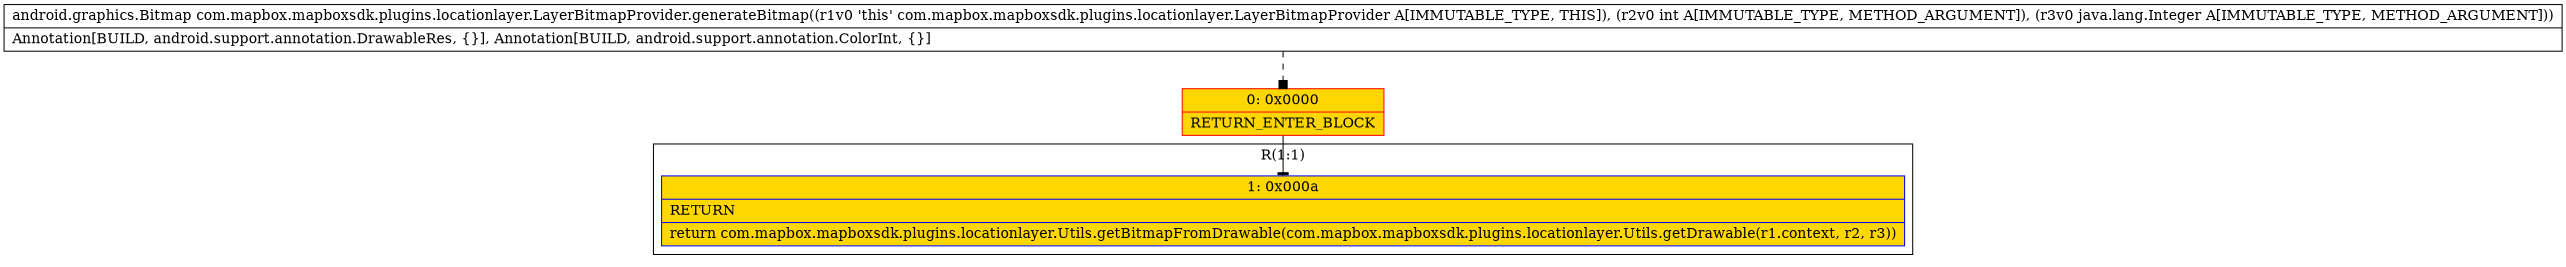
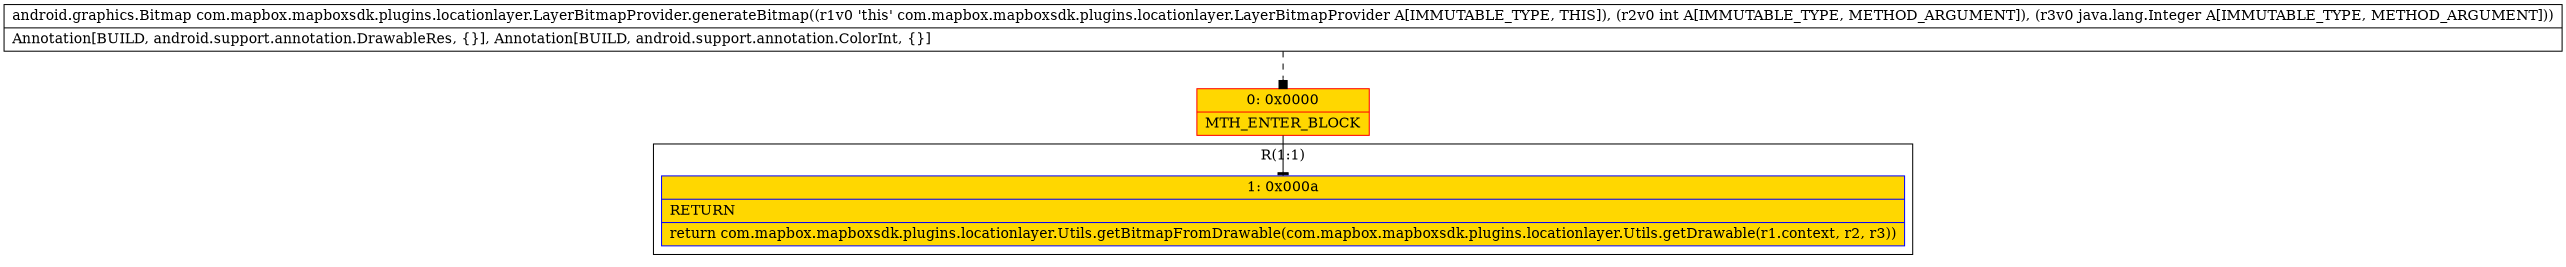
(1283, 123) -> (1283, 123)
